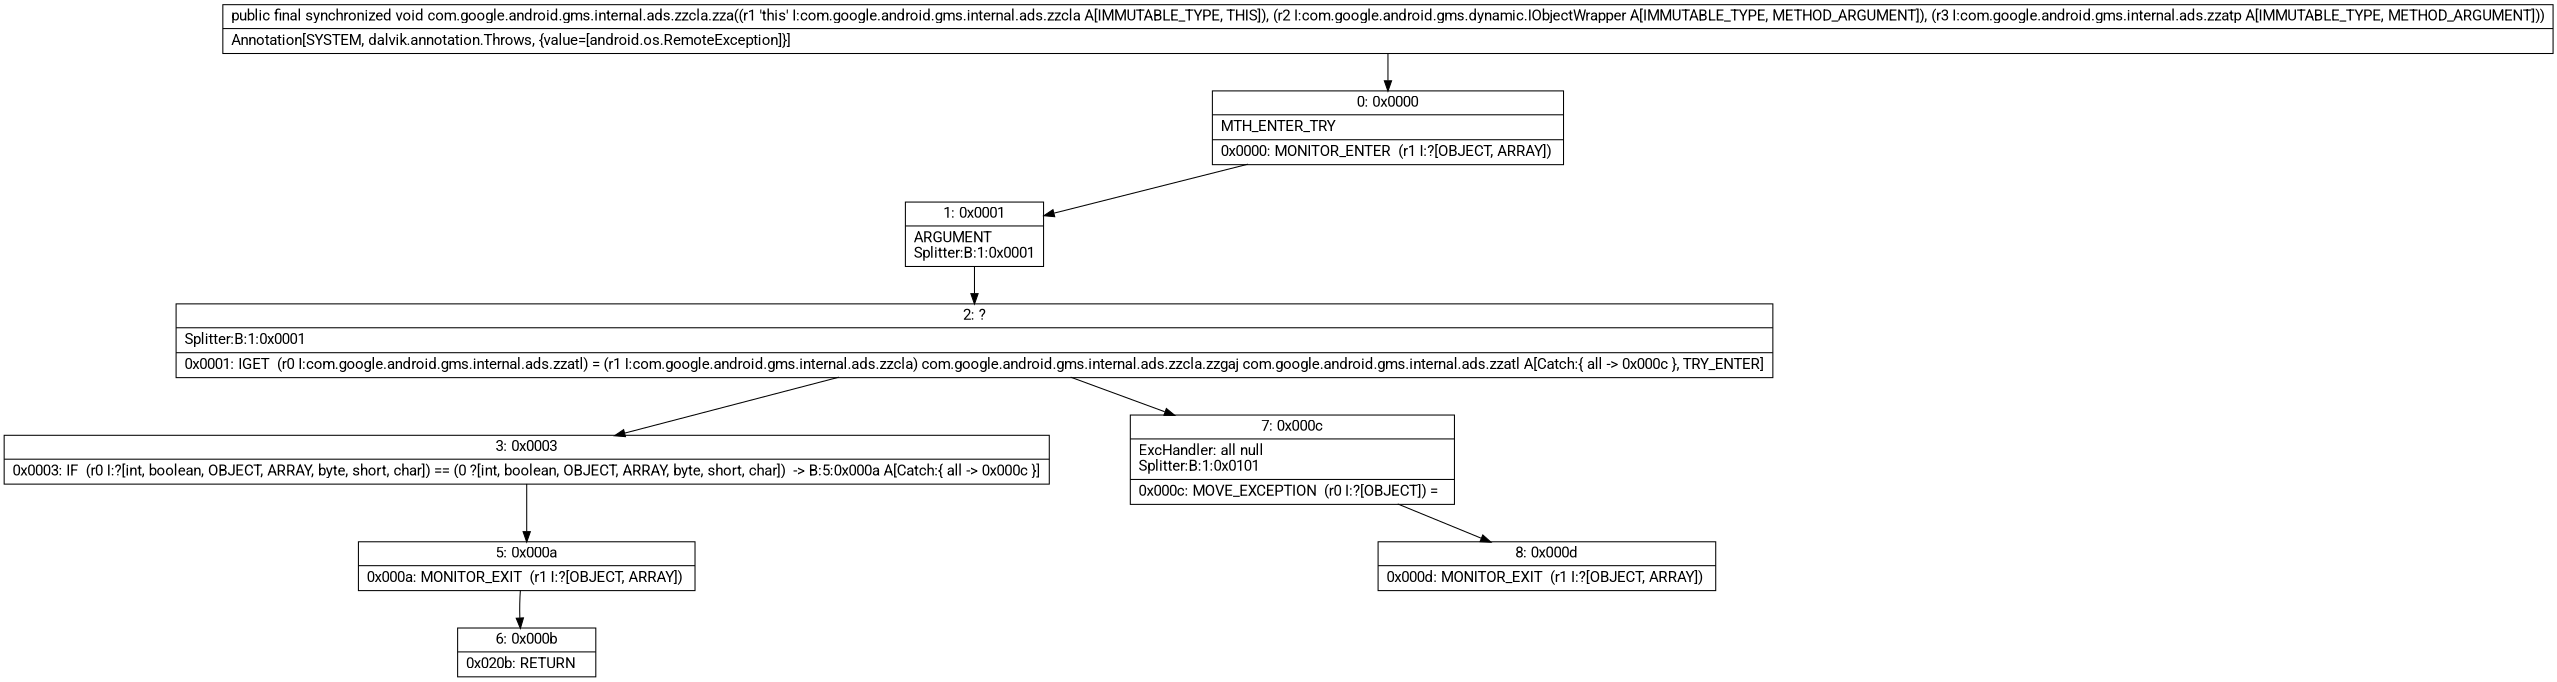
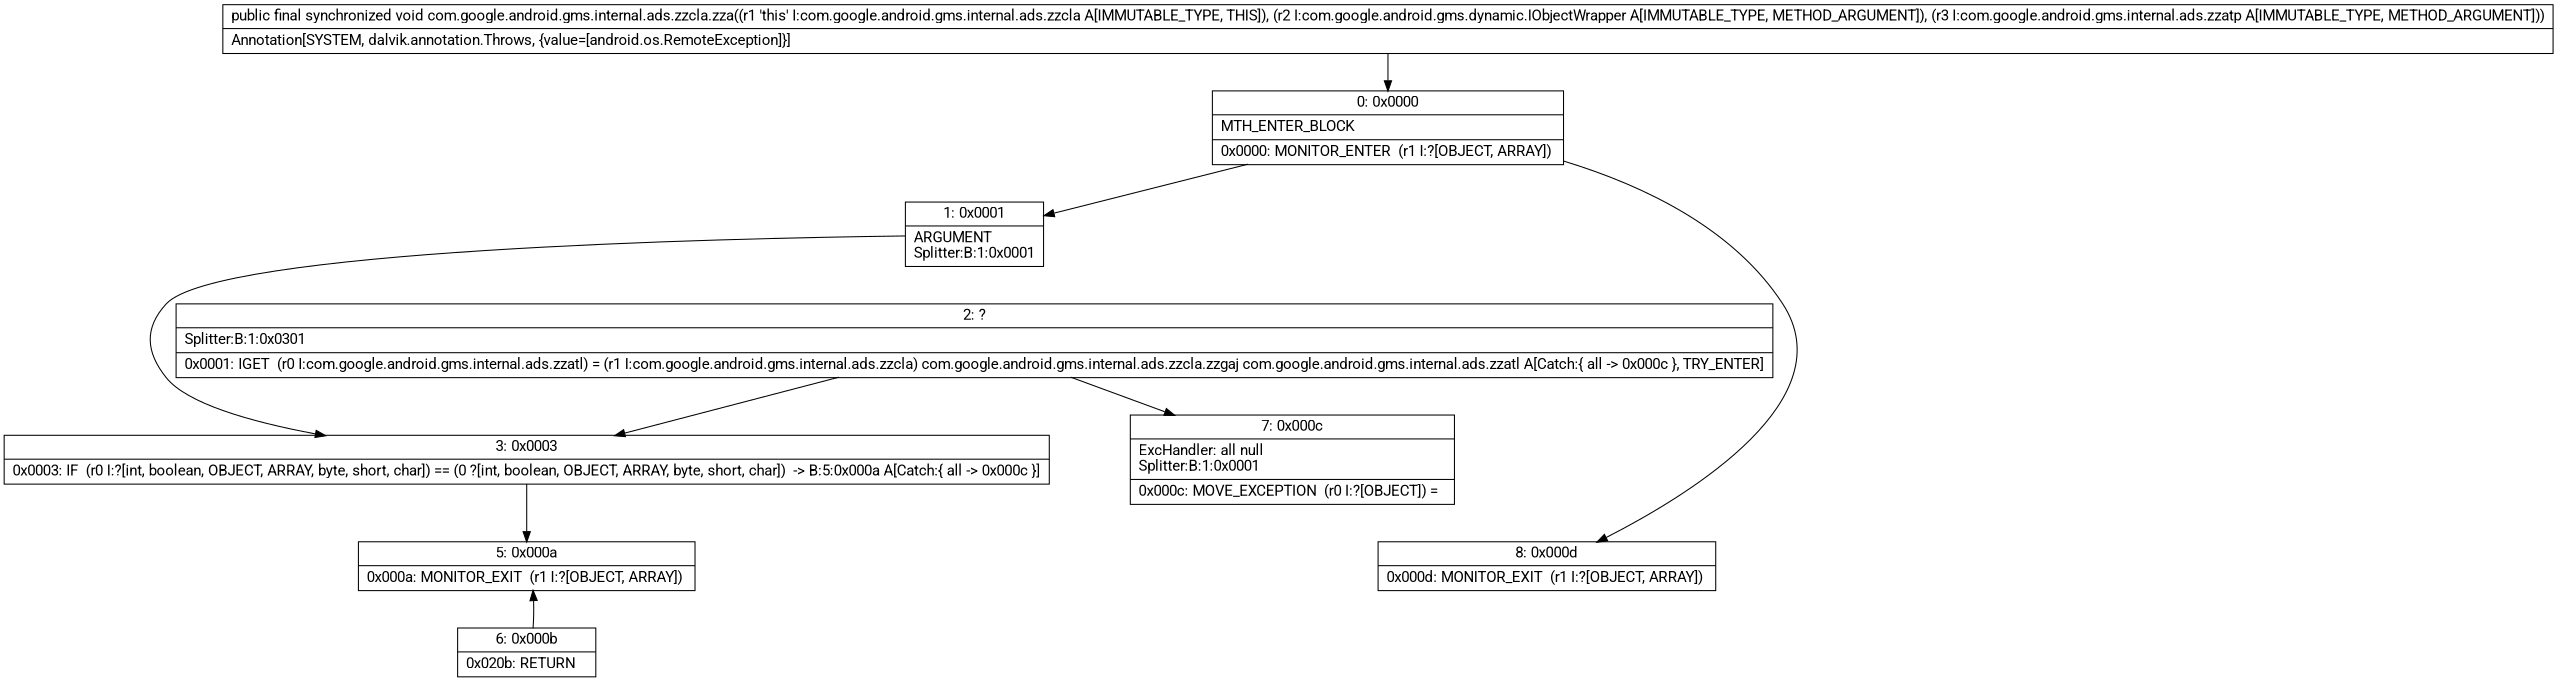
(1278, 127) -> (1288, 127)
(974, 280) -> (411, 256)
(245, 340) -> (245, 340)
(1199, 466) -> (1199, 466)
(1439, 521) -> (1794, 332)
(520, 604) -> (534, 615)
